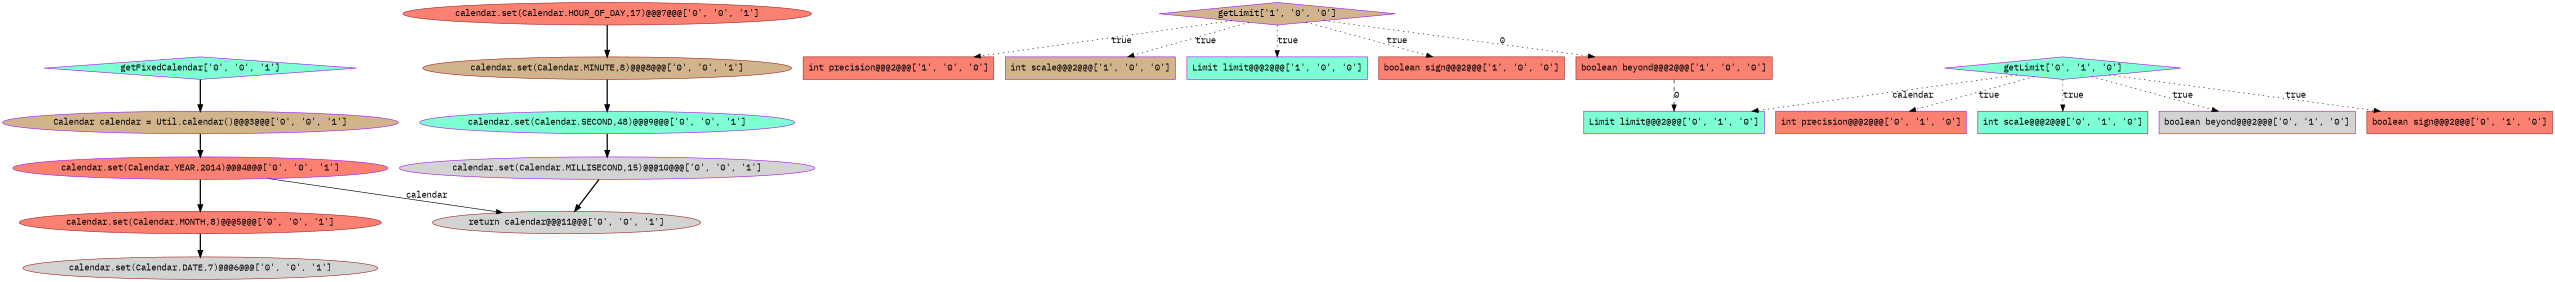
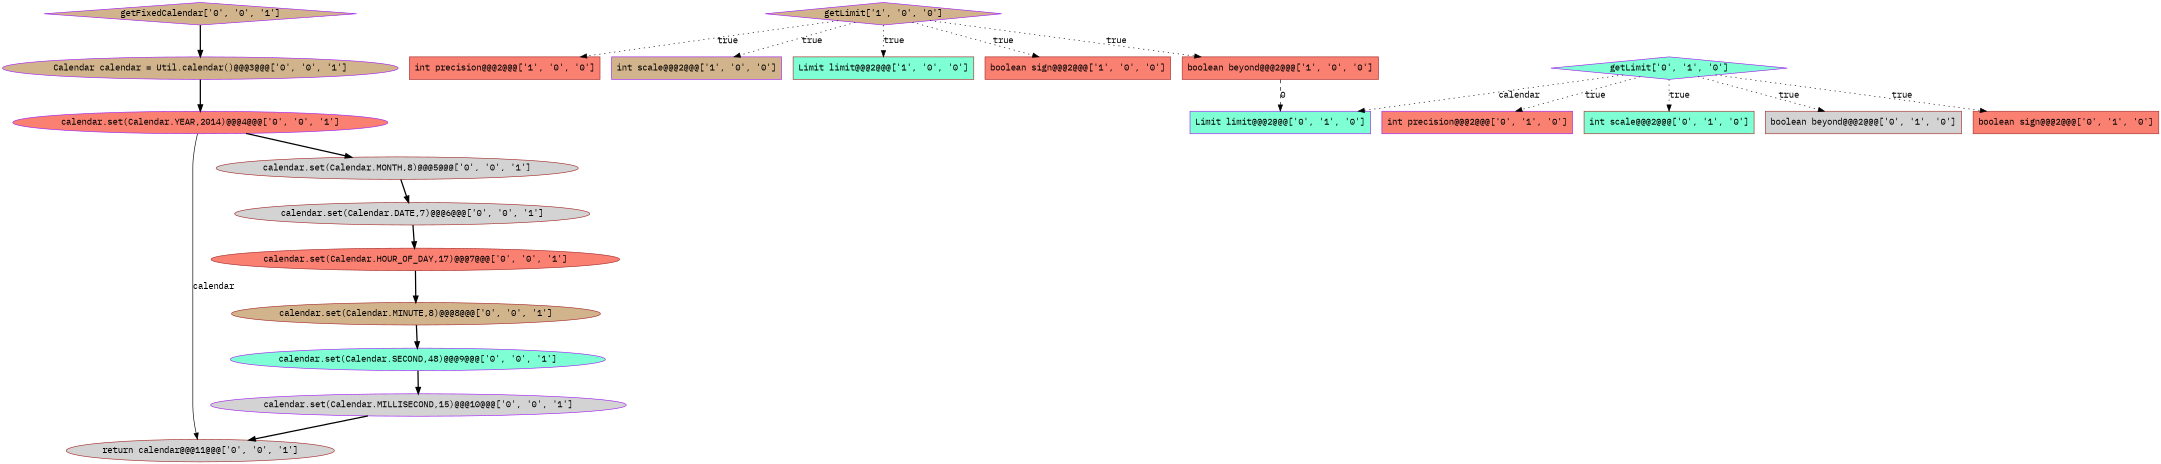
(1502, 41) -> (1117, 41)
(200, 68) -> (200, 14)
(1277, 68) -> (883, 68)
(2257, 122) -> (1863, 122)
(200, 222) -> (397, 168)
none -> (414, 233)
